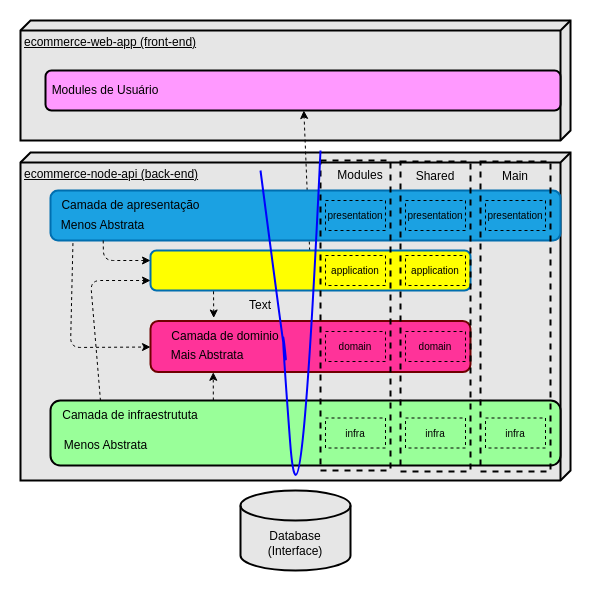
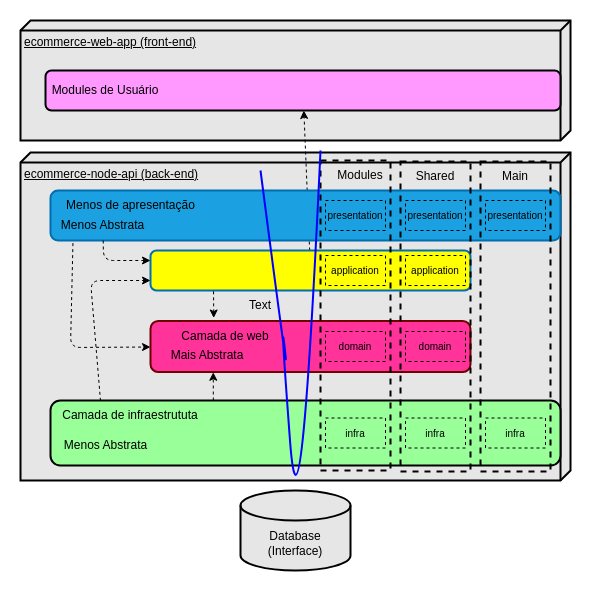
(131, 206) -> (131, 206)
(226, 337) -> (226, 337)
